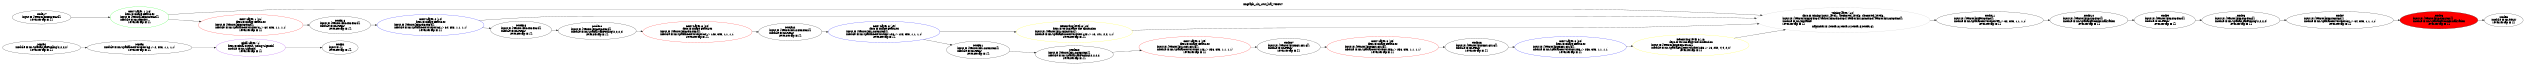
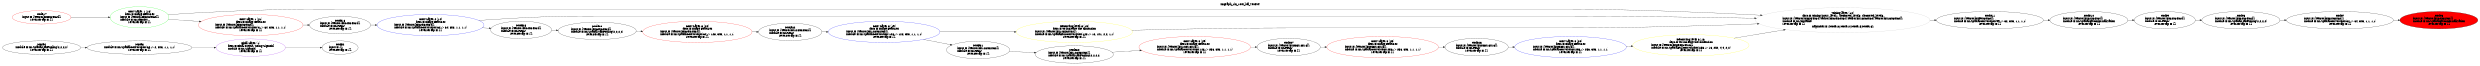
(42, 17) -> (42, 17)
(2504, 20) -> none
